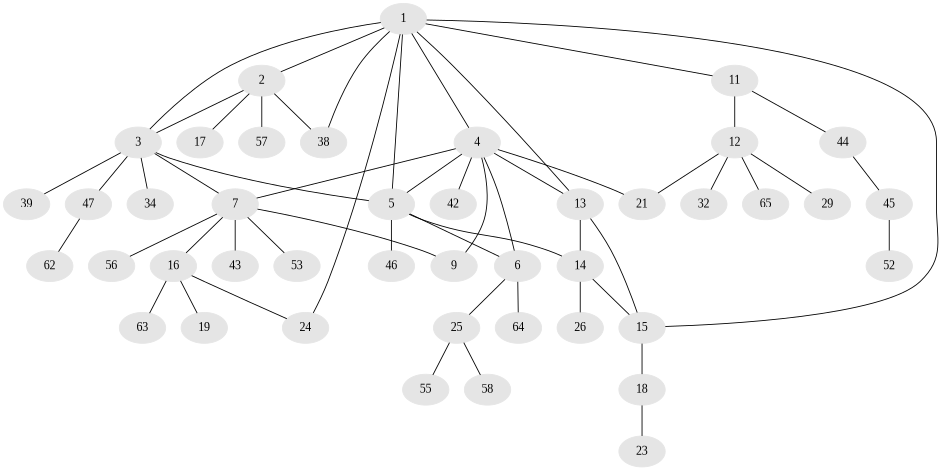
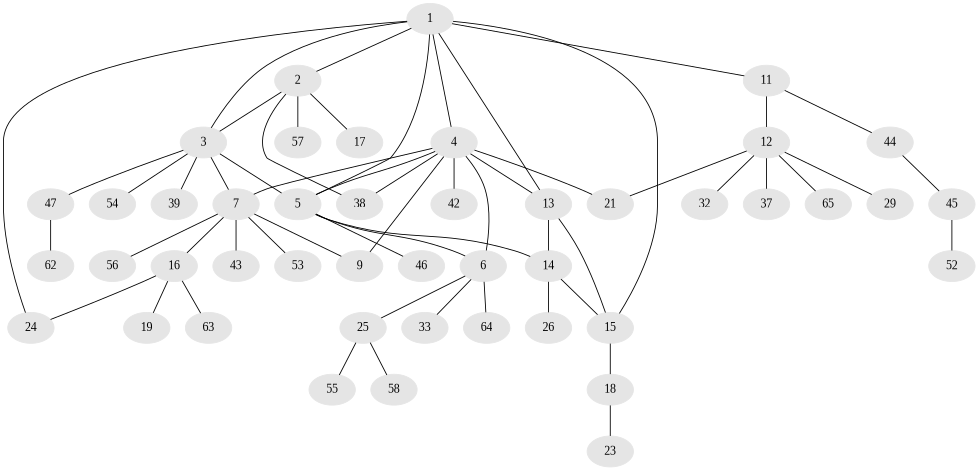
(353, 75) -> (407, 173)
(150, 204) -> (112, 204)
none -> (766, 204)
none -> (425, 328)
